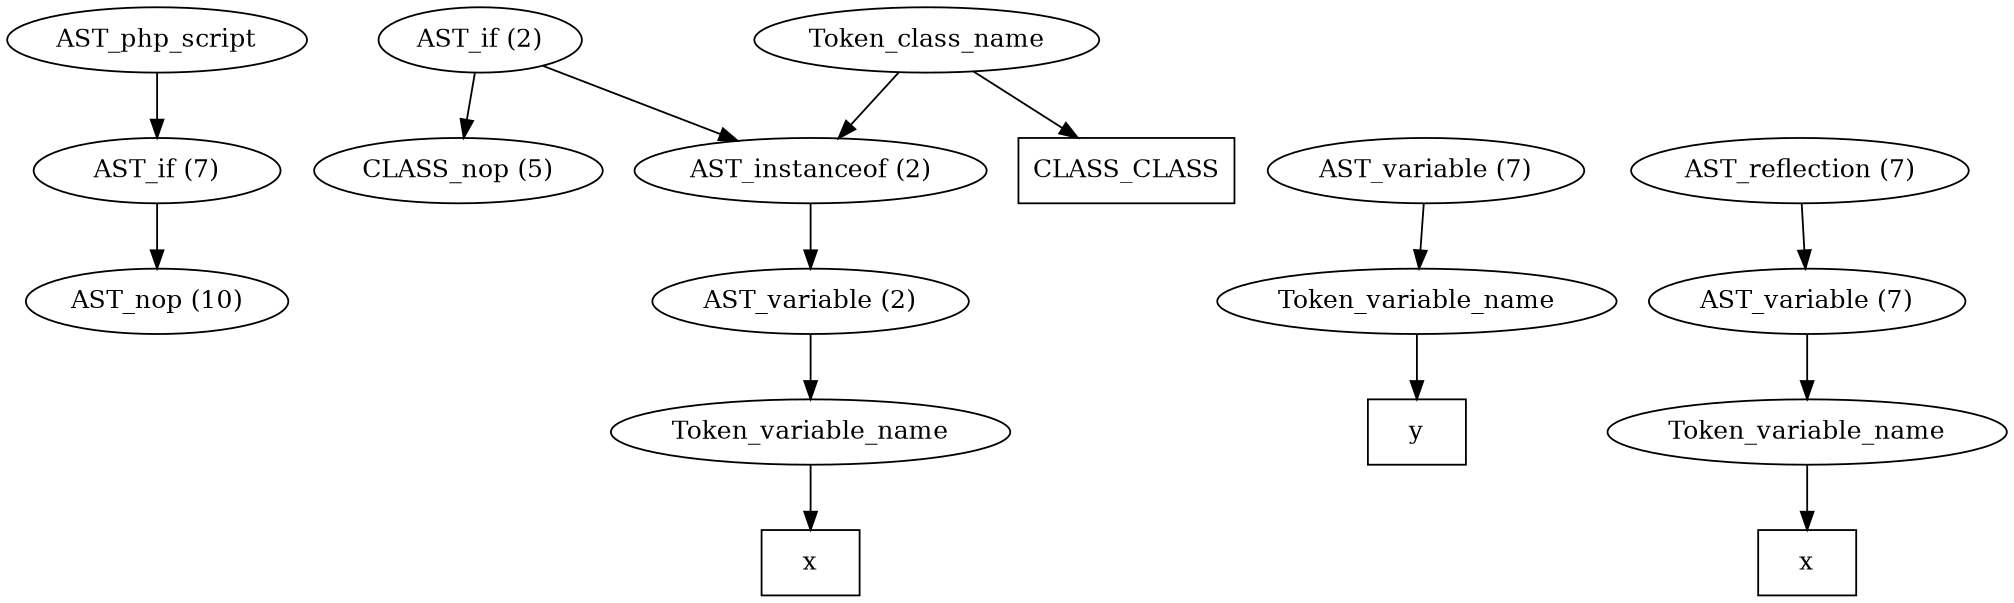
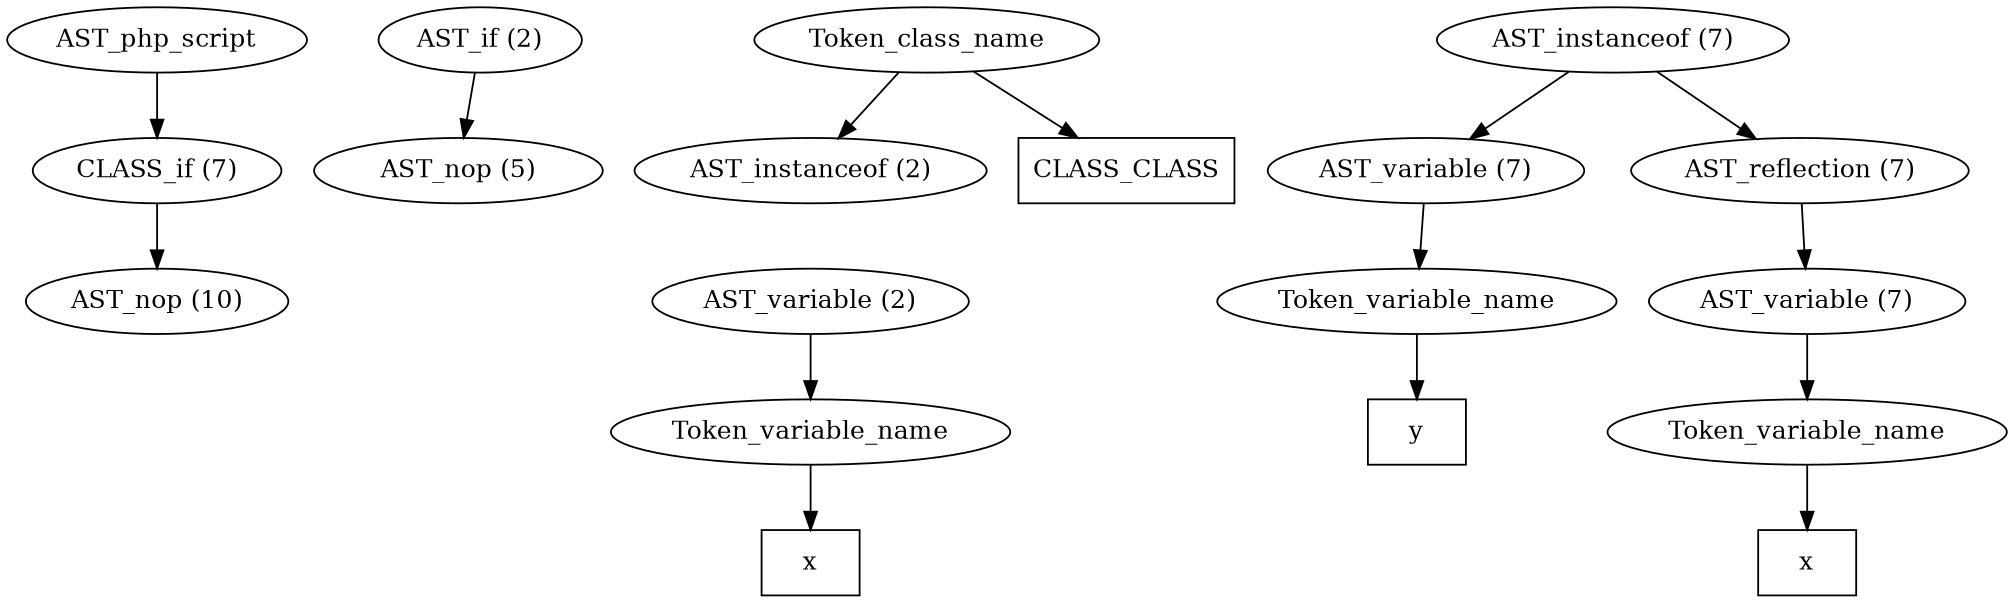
none -> (1613, 40)
(632, 100) -> none
(157, 171) -> (157, 171)
(458, 171) -> (458, 171)
(811, 227) -> none
